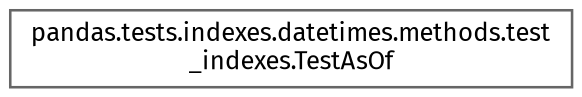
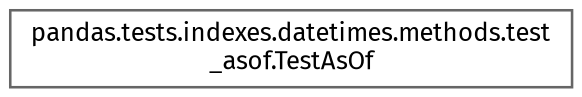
(291, 49) -> (291, 49)
